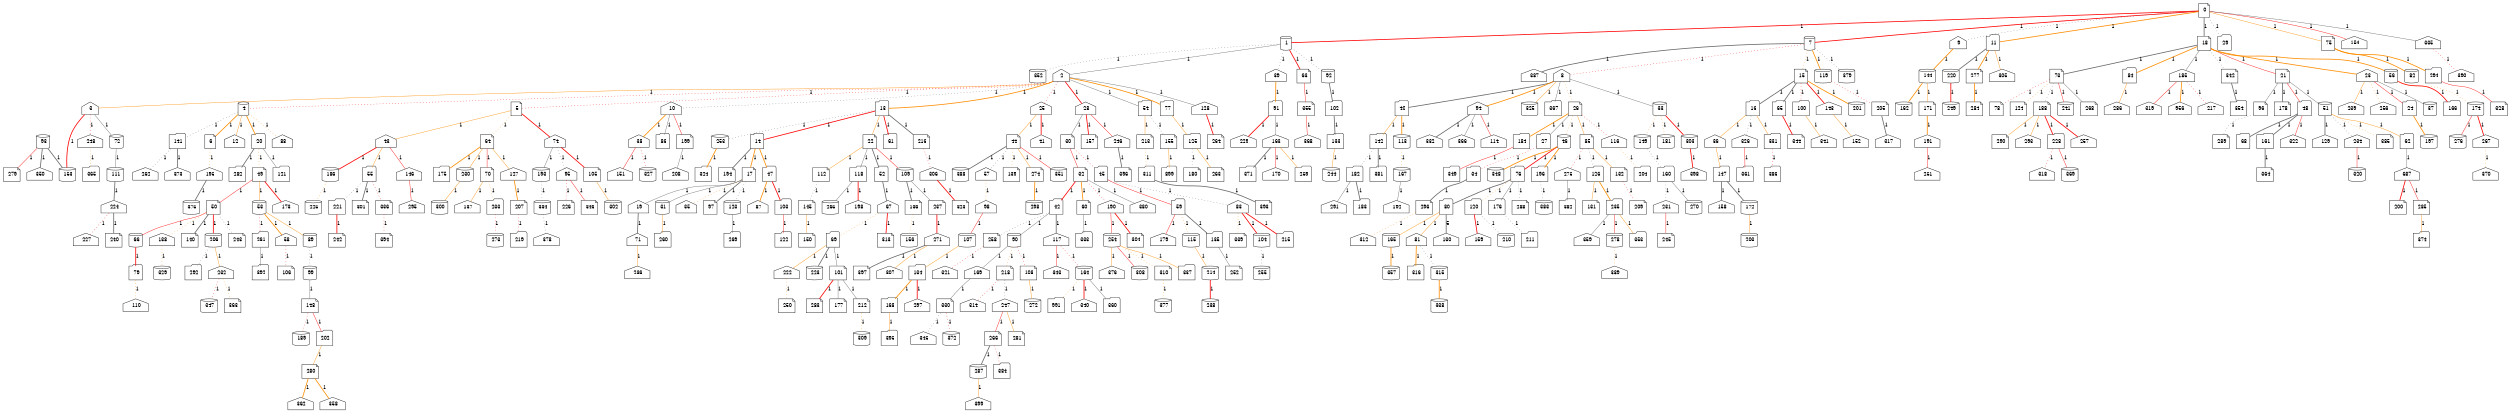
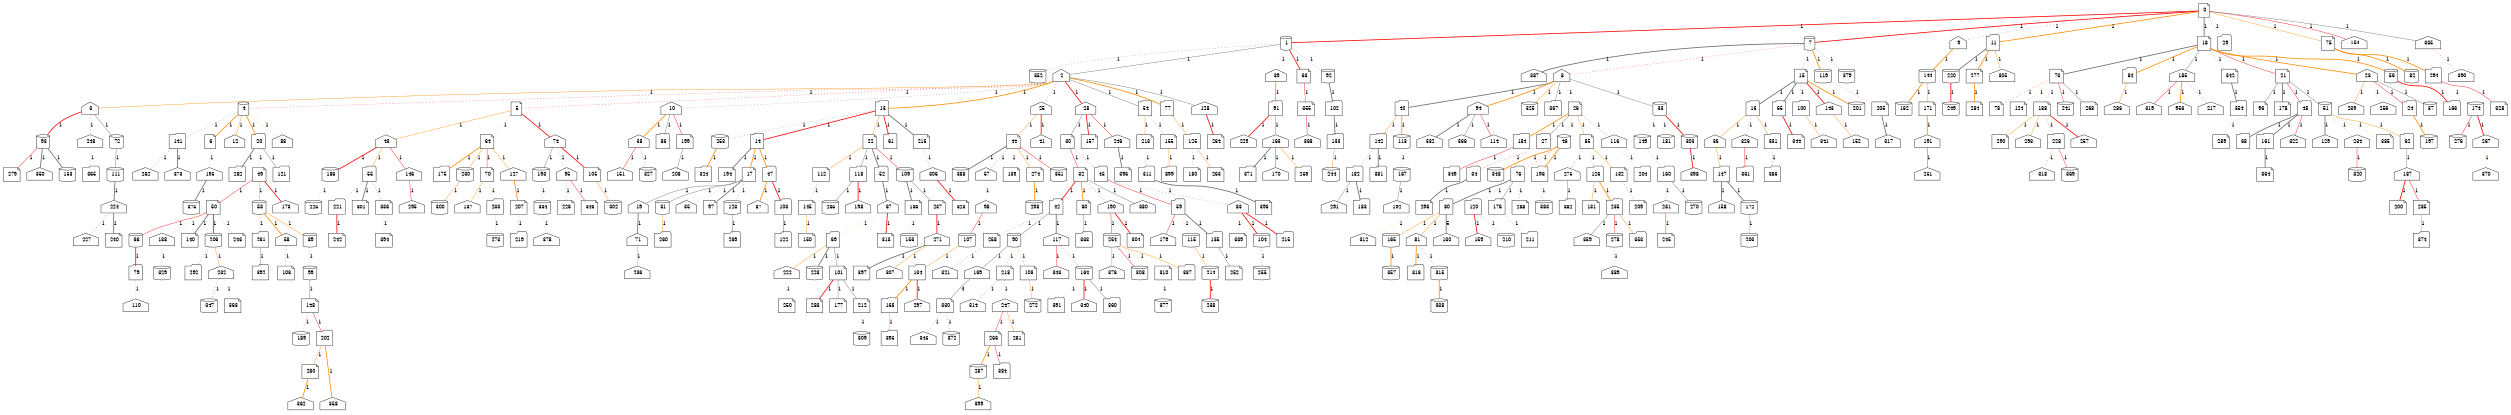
(2049, 125) -> (2049, 125)
(70, 139) -> (63, 120)
(1541, 158) -> (1541, 158)
(2407, 175) -> (2407, 175)
(963, 289) -> (963, 289)
(1056, 306) -> (1056, 306)
(986, 355) -> (986, 355)
(997, 355) -> (997, 355)
(322, 389) -> (329, 372)
